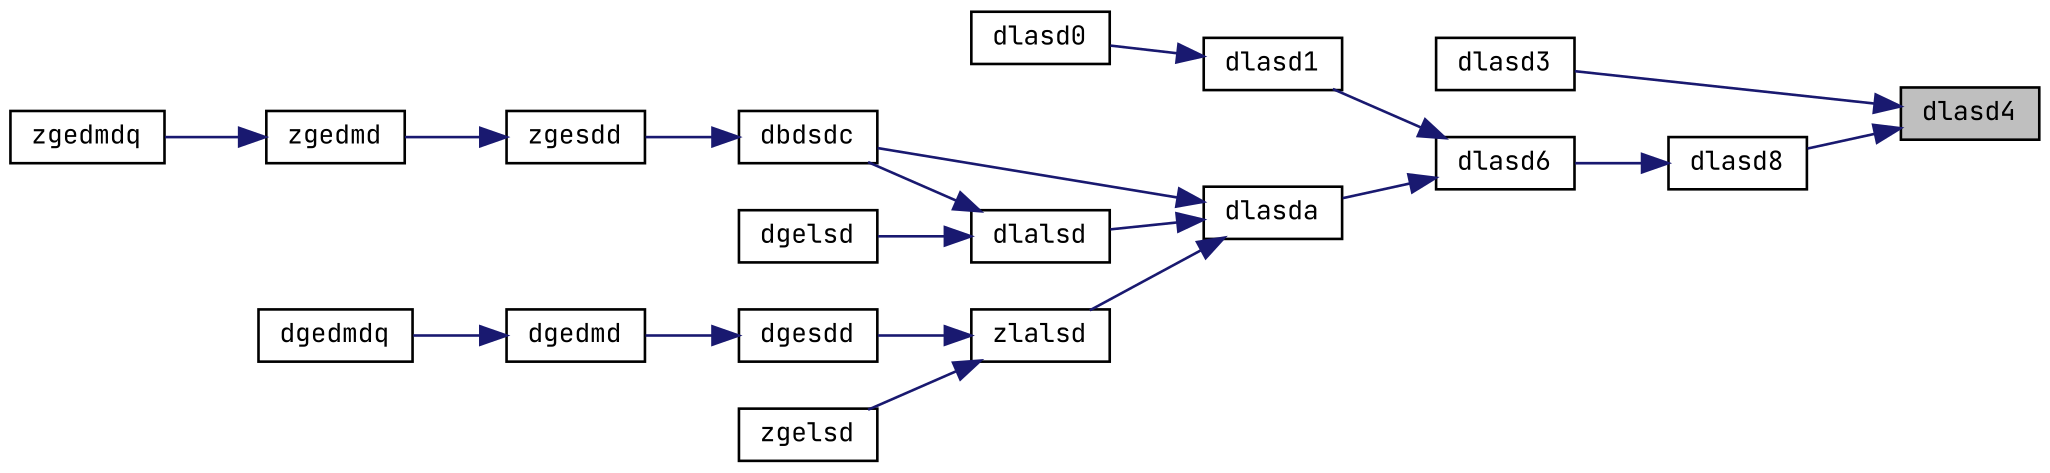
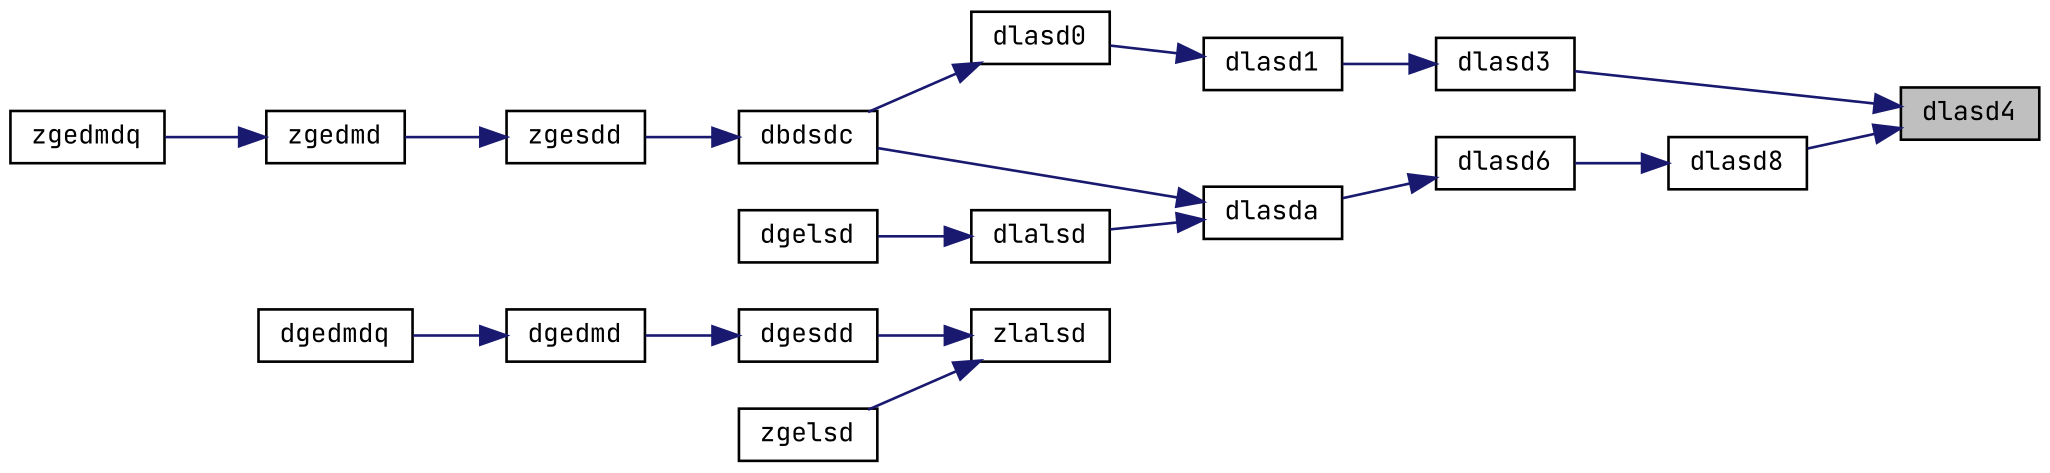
(1377, 108) -> (1376, 64)
(912, 181) -> (912, 93)
(1145, 280) -> none
